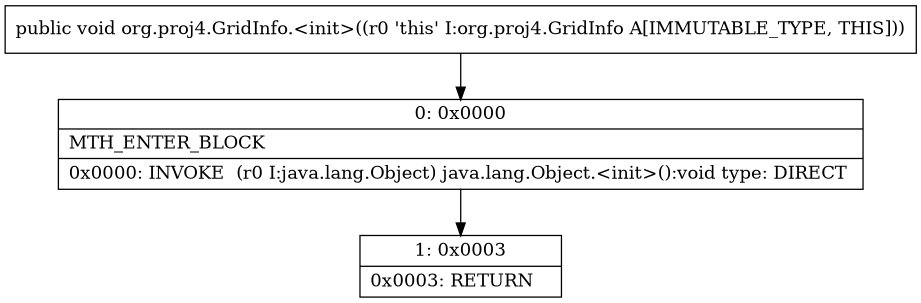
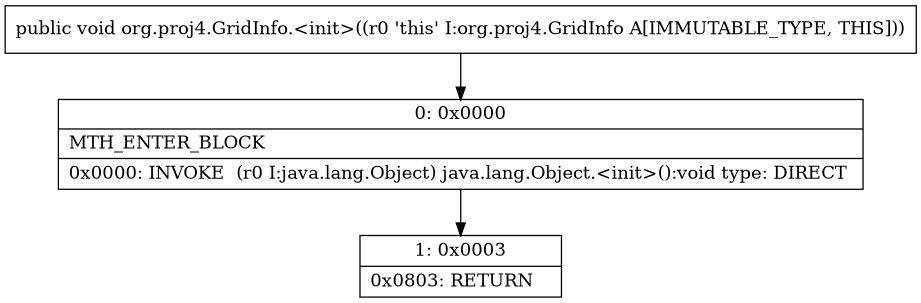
(461, 281) -> (461, 281)
